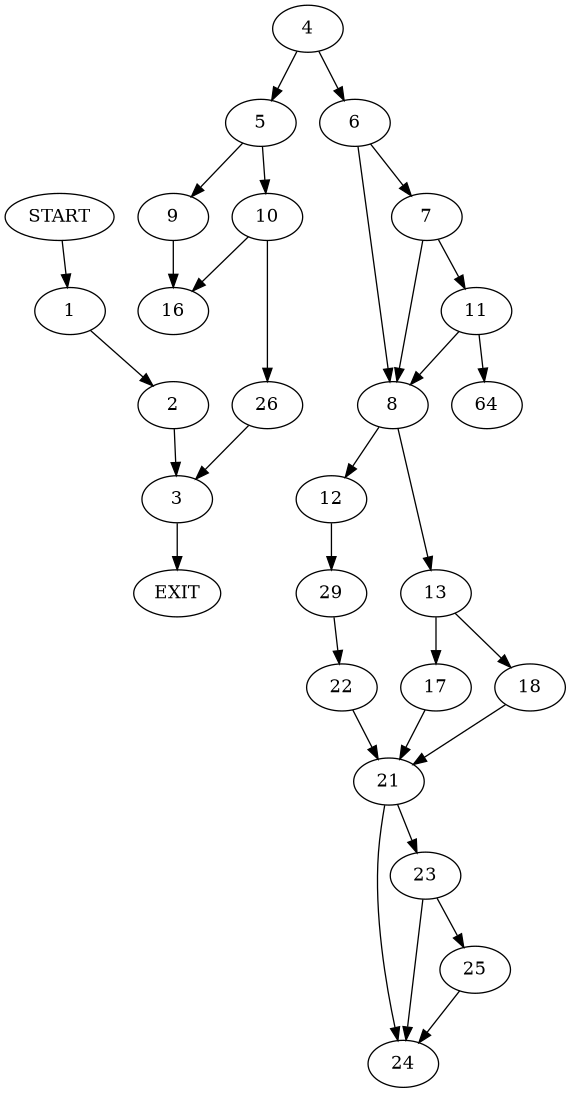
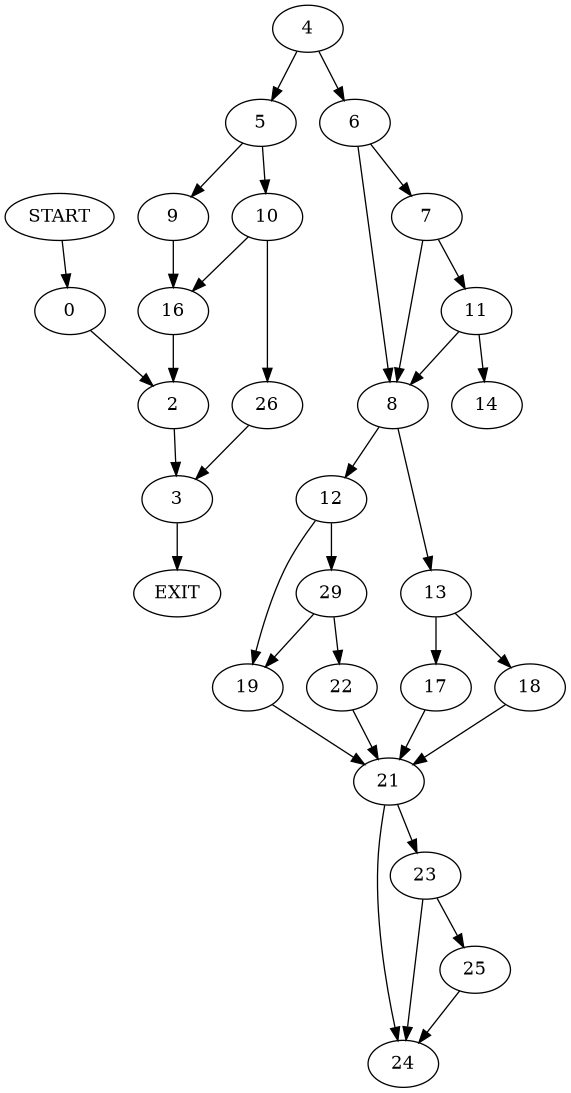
(70, 311) -> (70, 311)
none -> (173, 352)
(487, 405) -> (487, 405)
none -> (248, 687)
